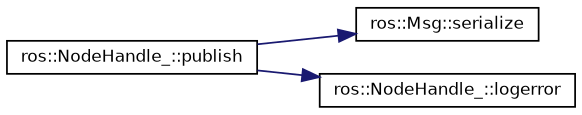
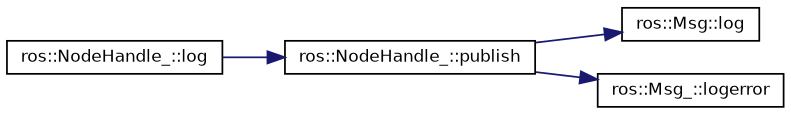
(447, 24) -> (691, 24)
none -> (115, 57)
(447, 90) -> (691, 90)
